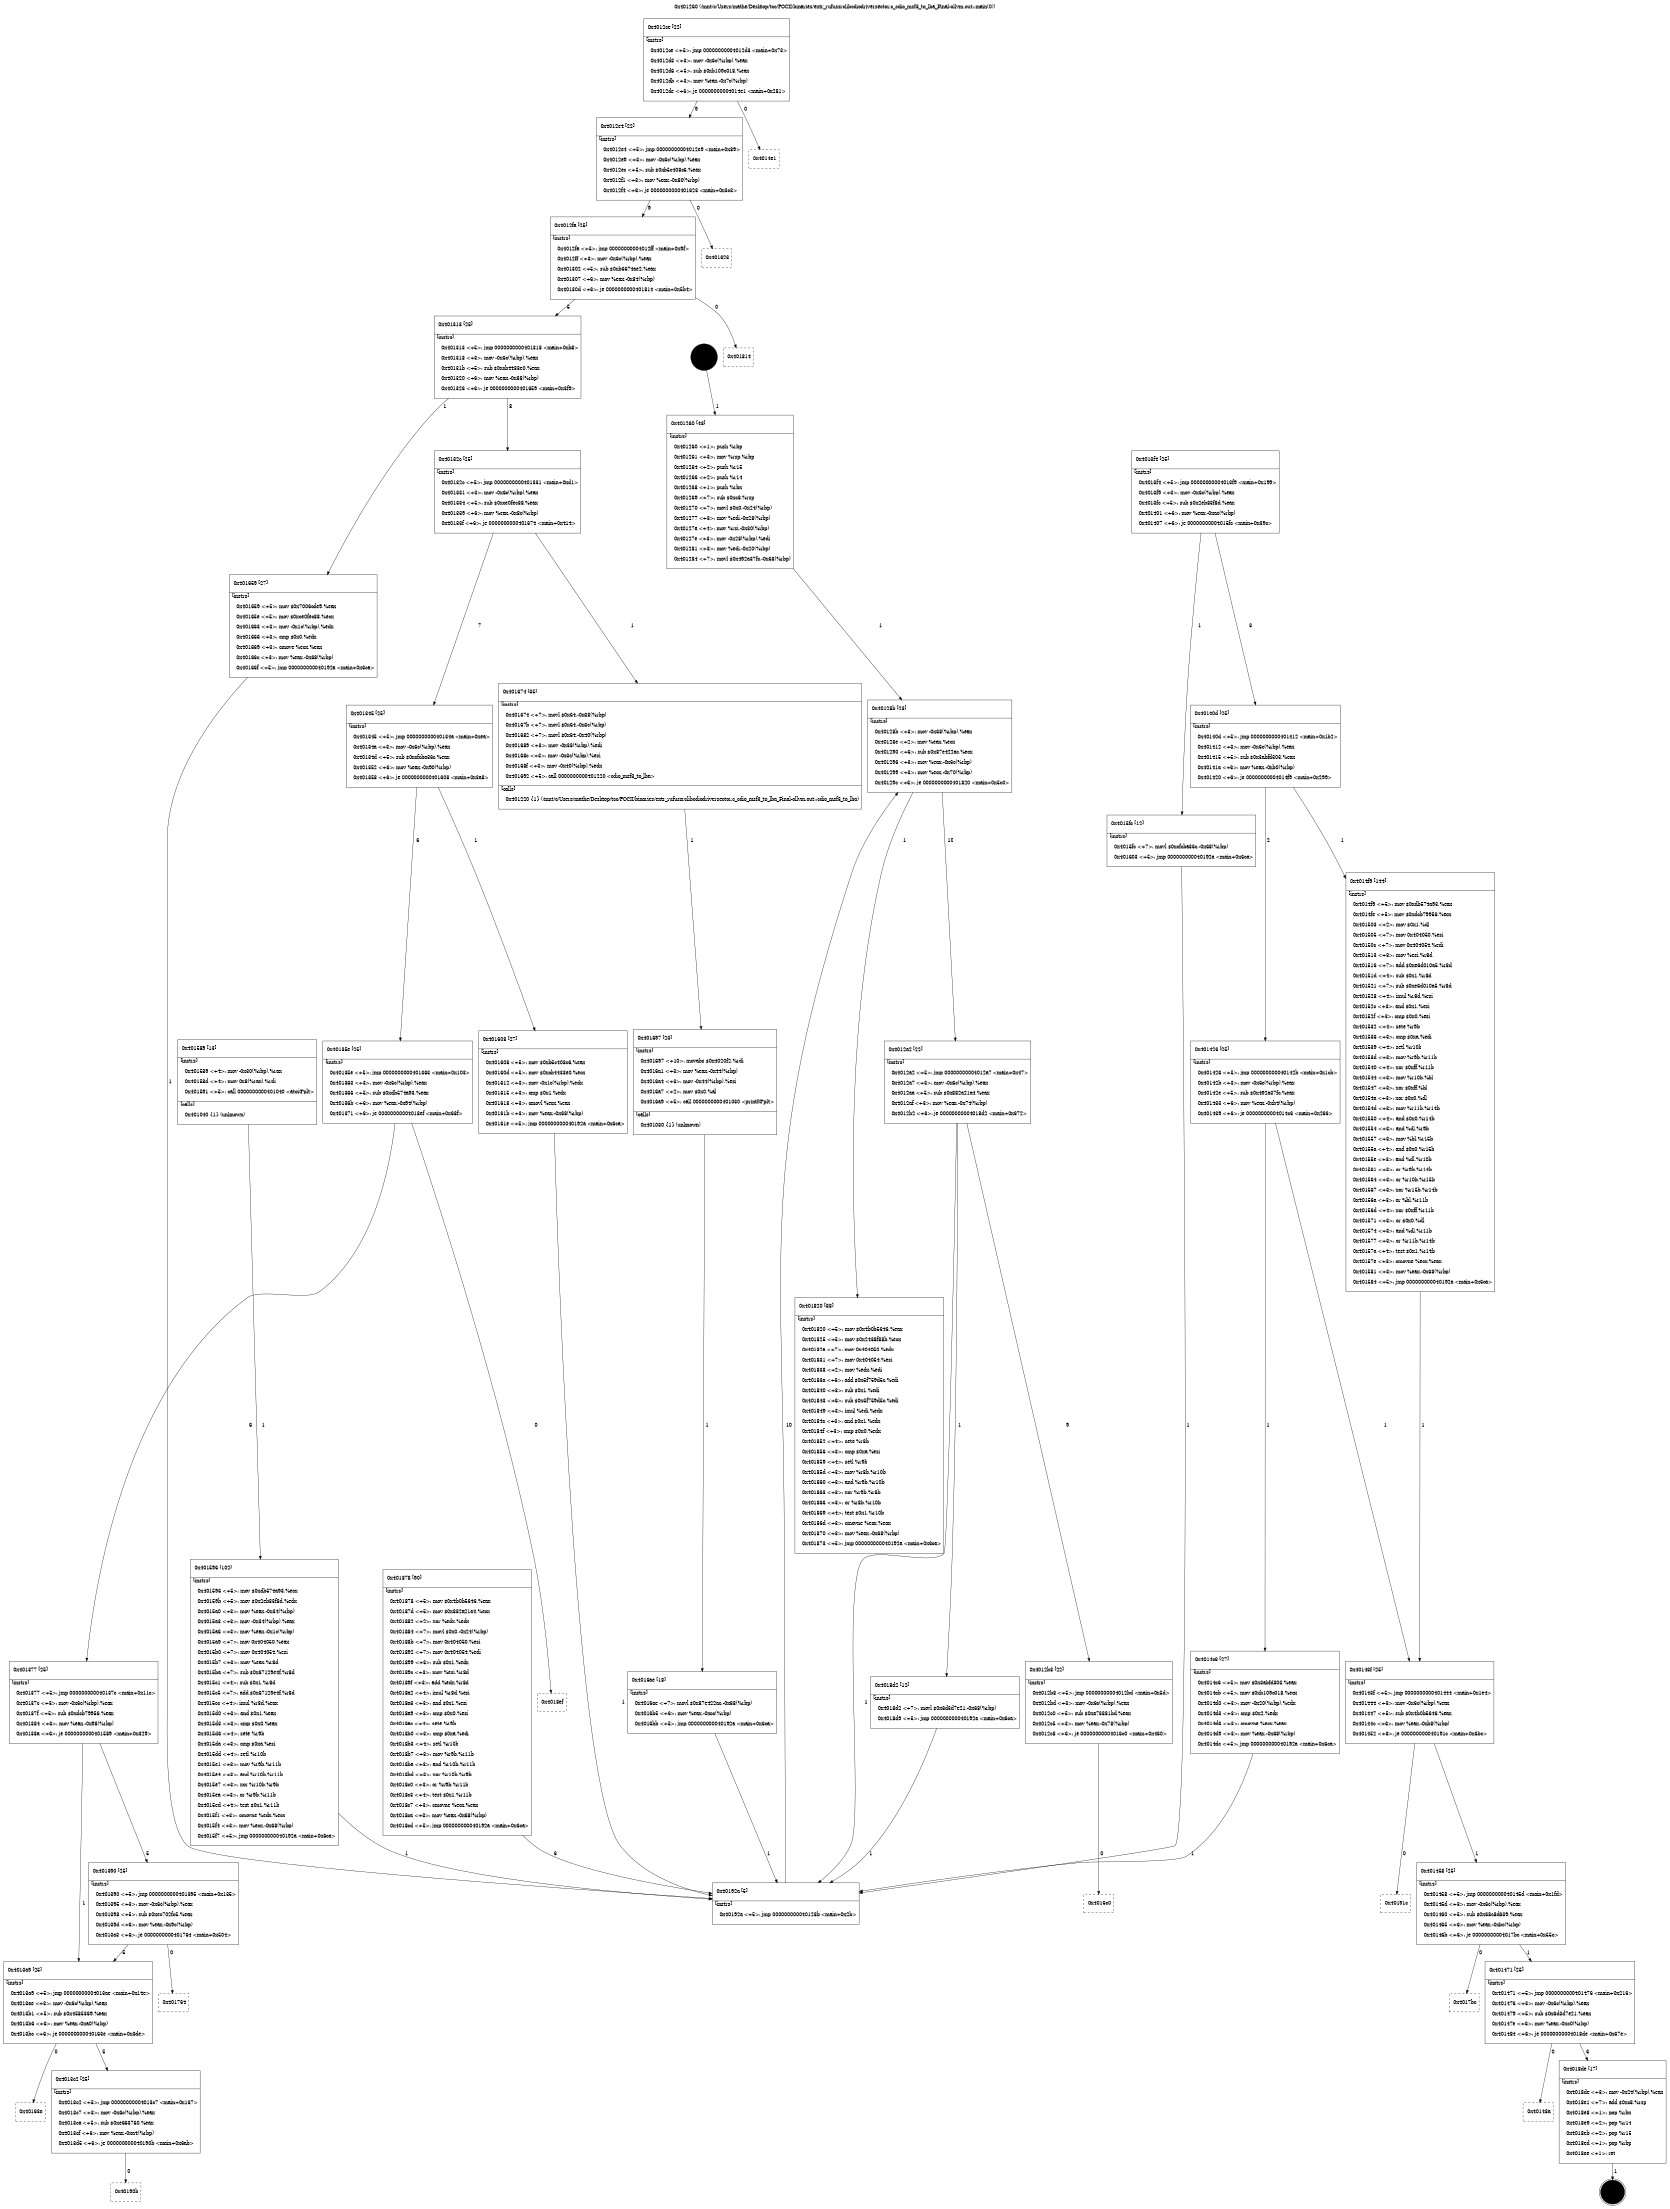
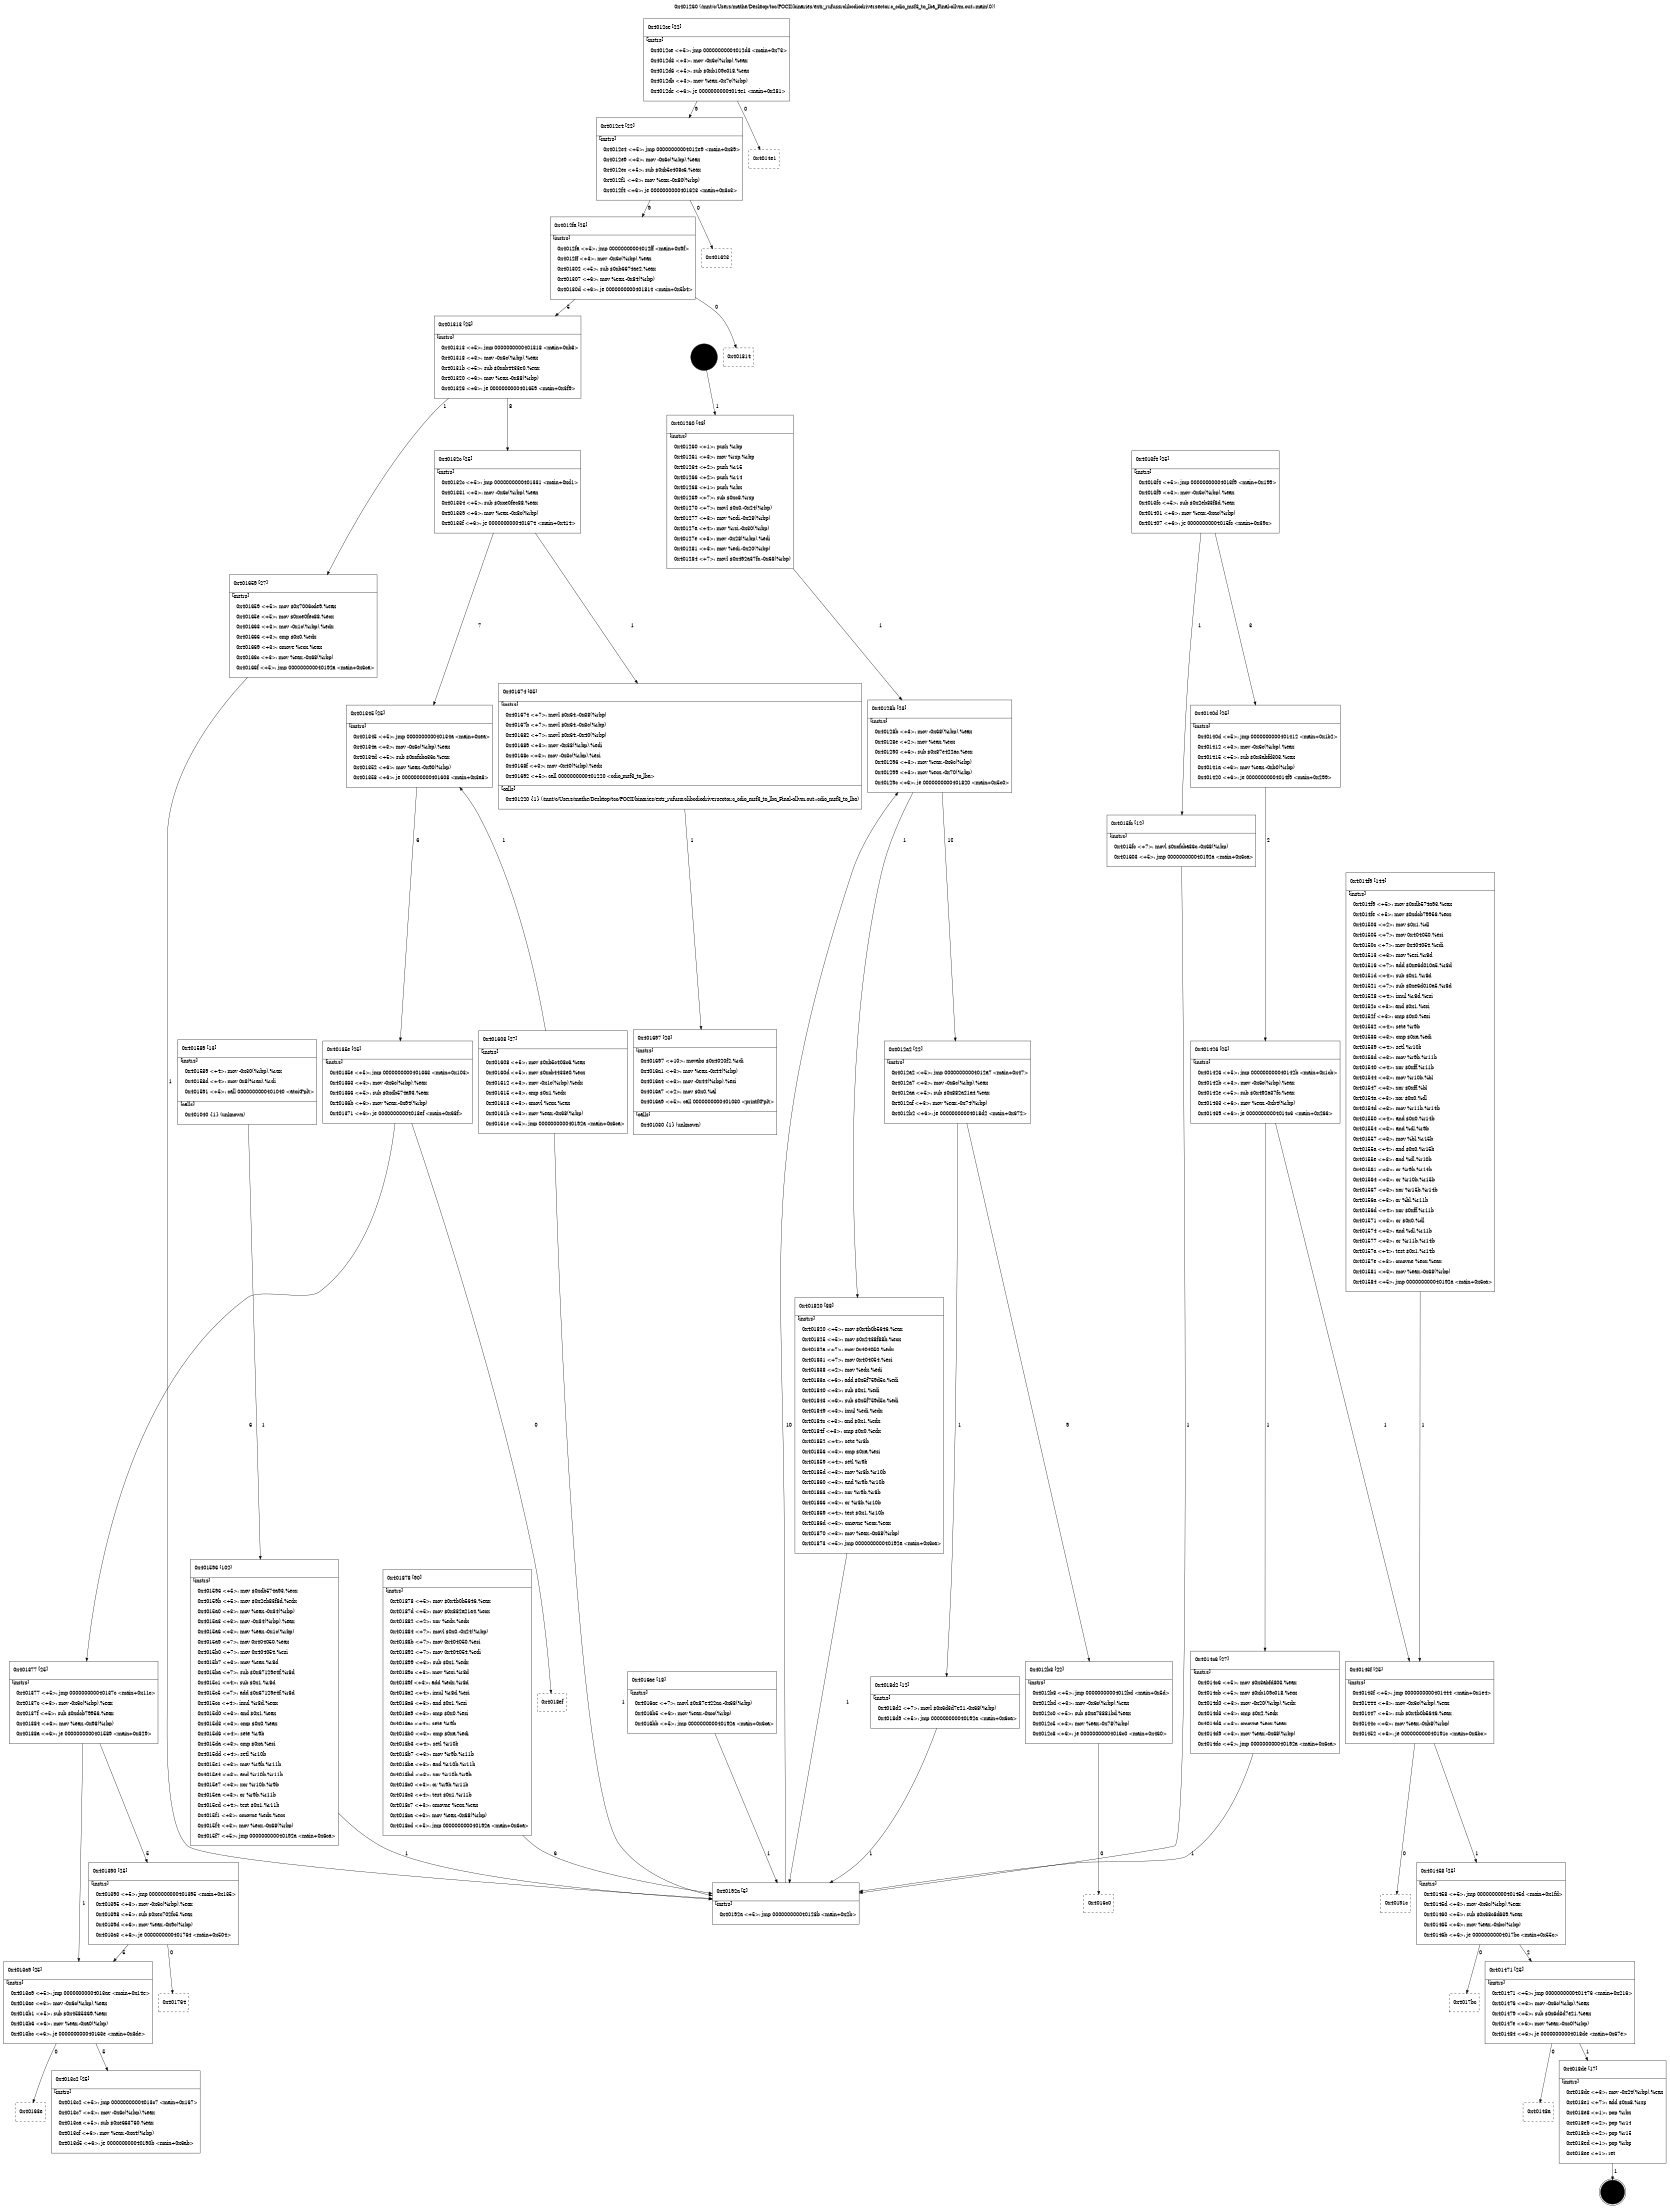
(1320, 831) -> none
(489, 906) -> (516, 906)
(704, 1402) -> none
(945, 1547) -> (818, 1716)
(1528, 1953) -> (1528, 1953)
(1587, 2052) -> (1587, 2052)
(126, 2192) -> none
